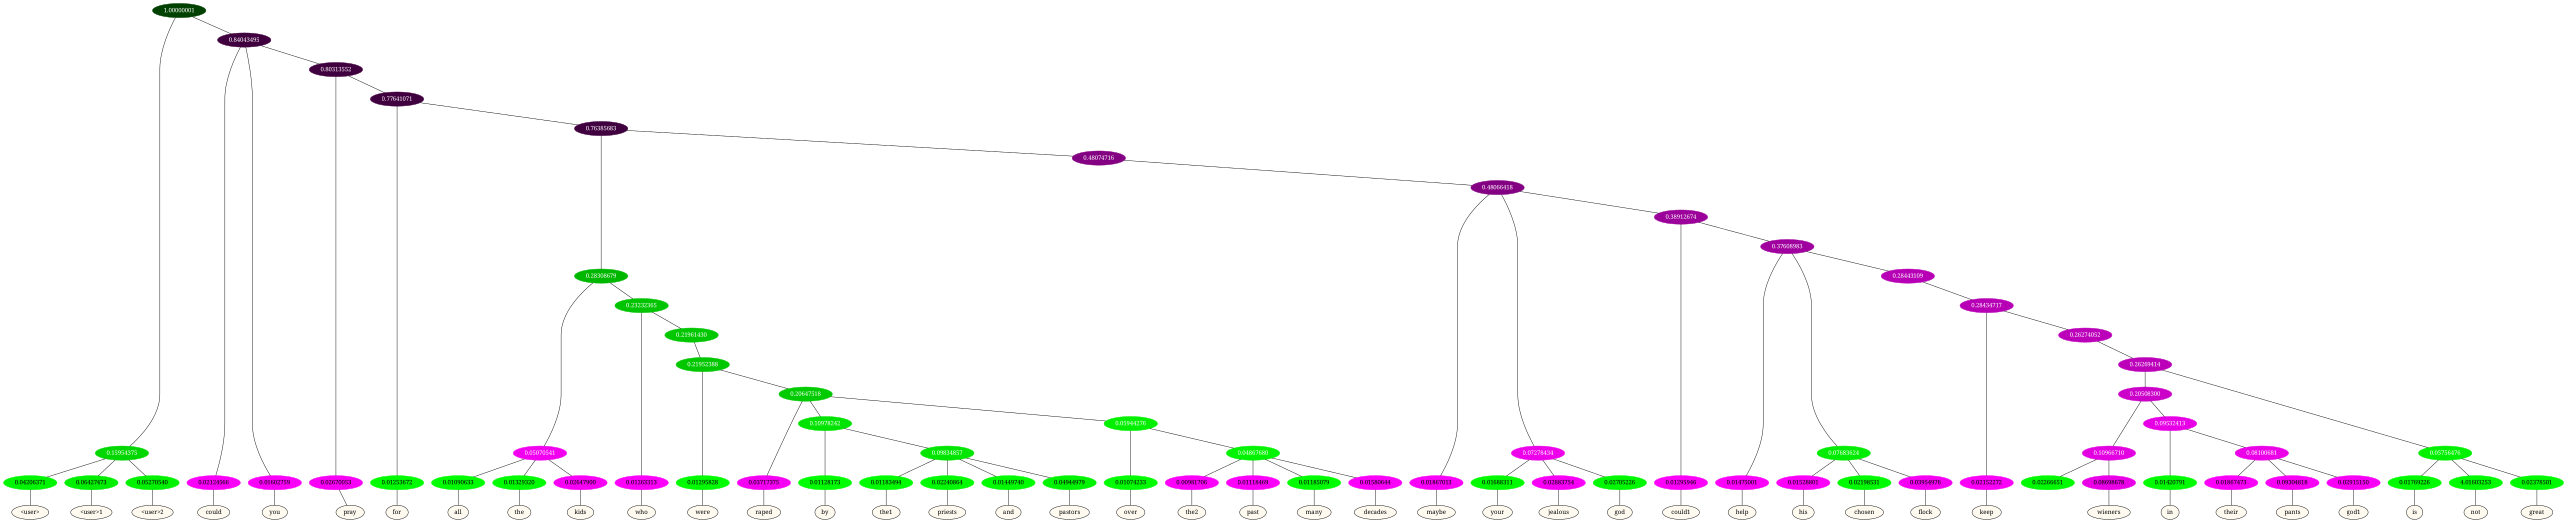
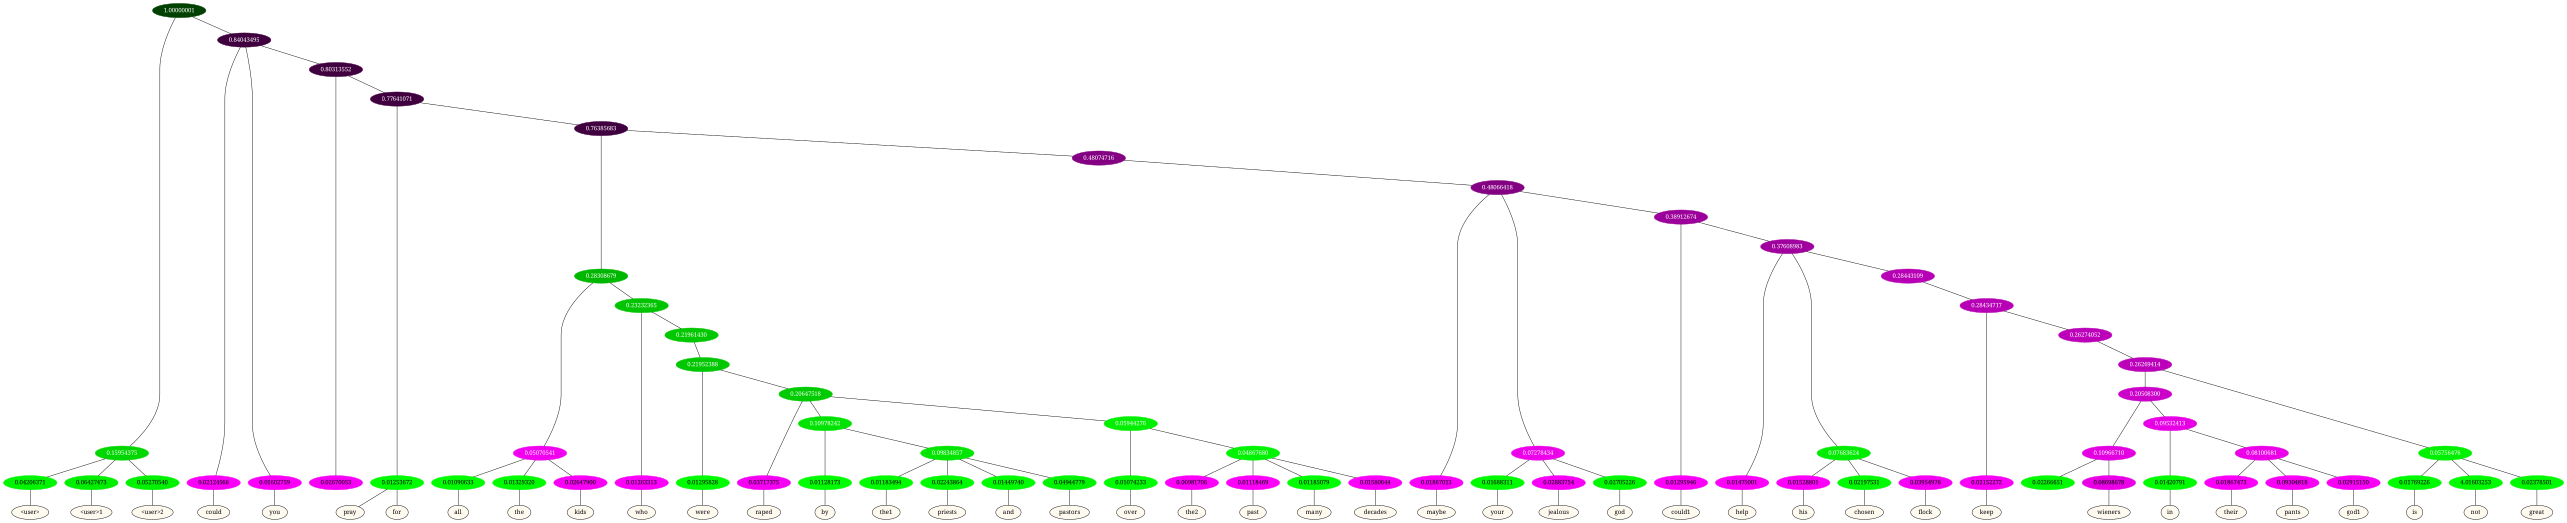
(947, 483) -> (947, 483)
(1070, 483) -> (1070, 483)
(1864, 483) -> (1864, 483)
(343, 498) -> (373, 498)
